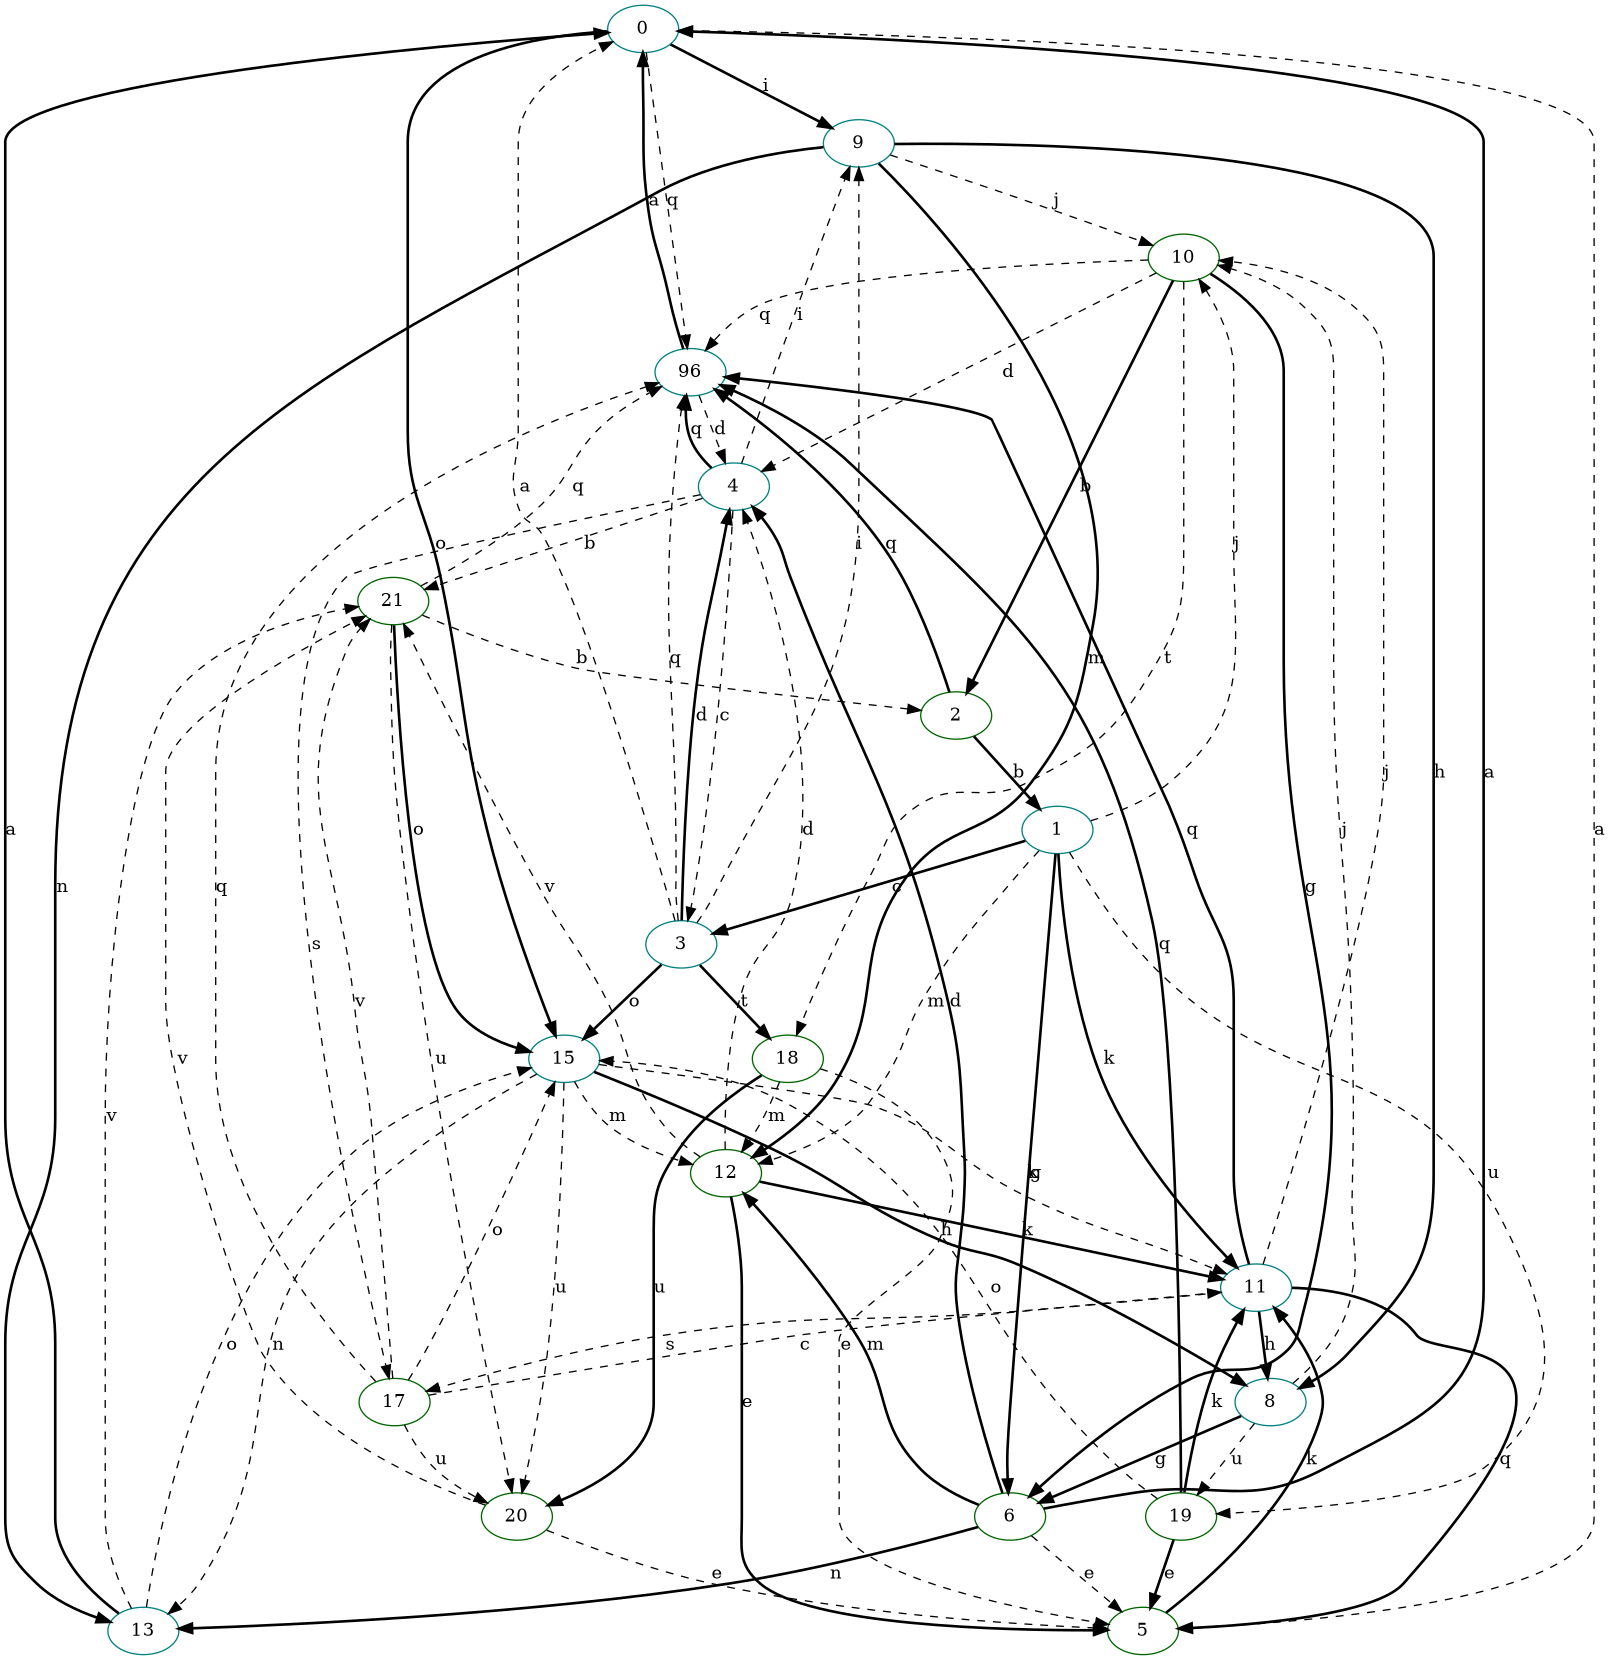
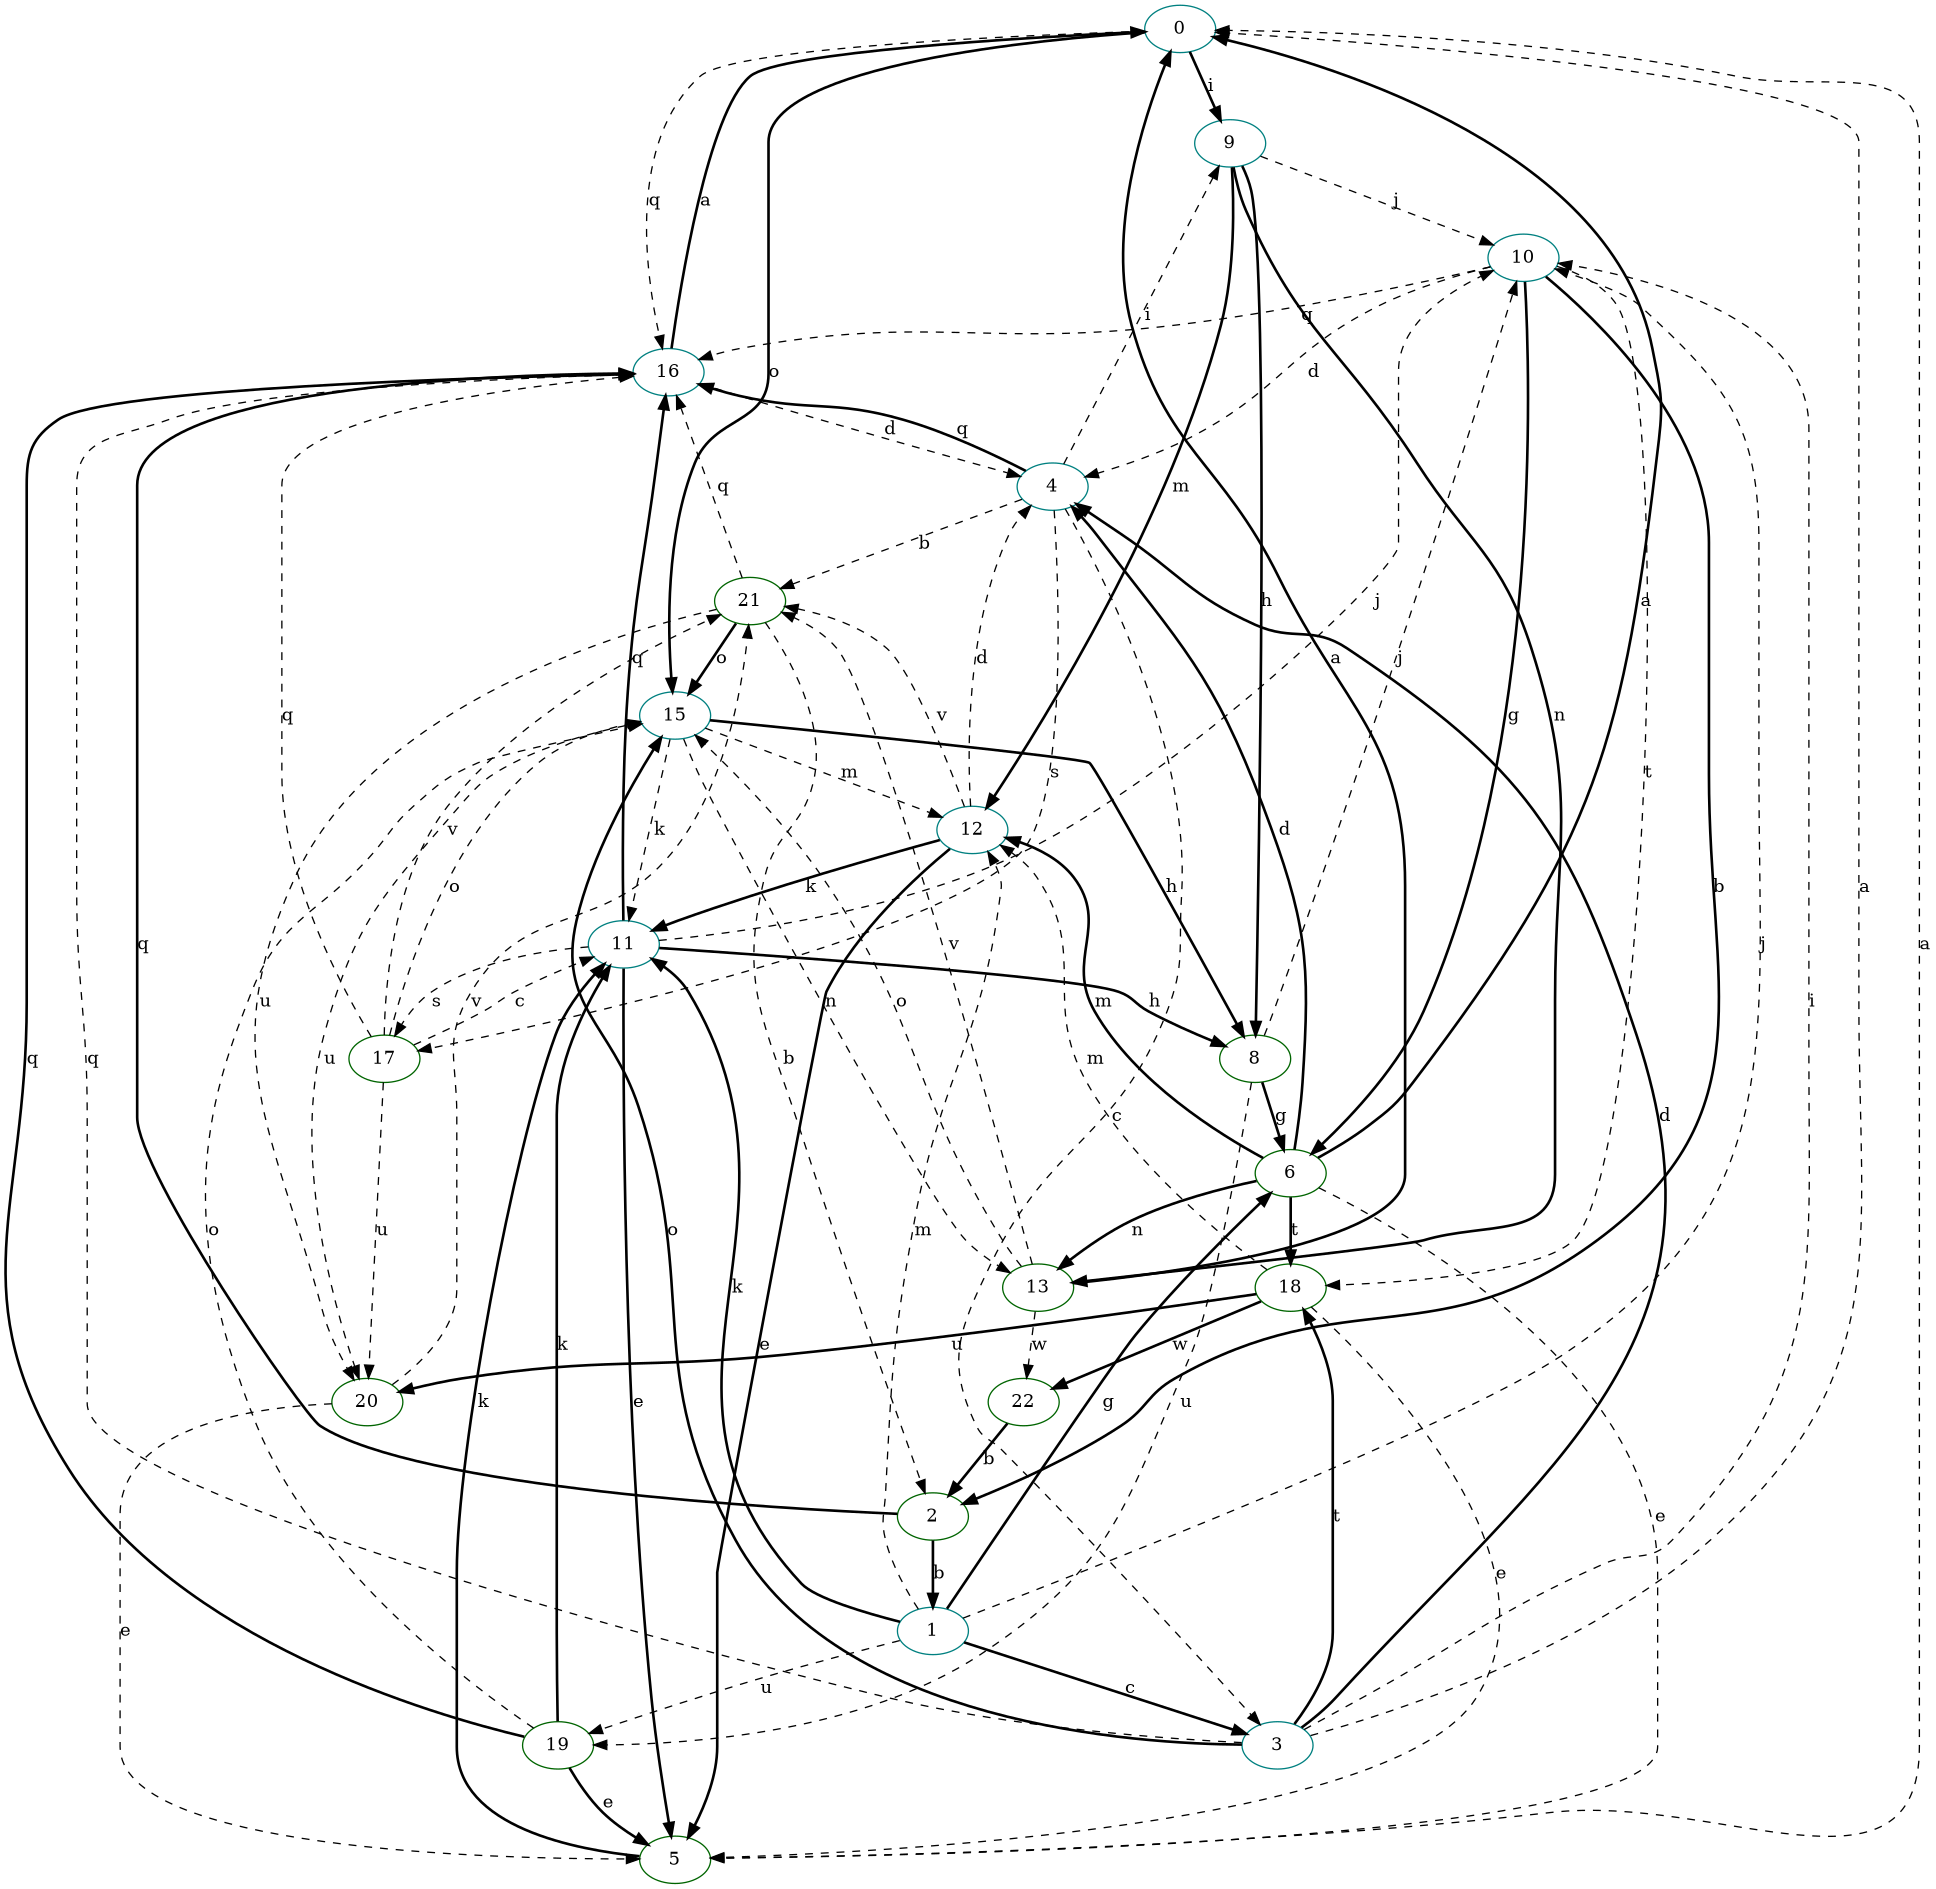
(1184, 258) -> (1523, 258)
(691, 372) -> (669, 372)
(854, 570) -> (1809, 1056)
(726, 1173) -> (972, 830)
none -> (1291, 1224)
none -> (1024, 1402)
(1271, 1402) -> (1255, 1059)
(1506, 1459) -> (639, 1402)
(143, 1631) -> (1038, 1288)
